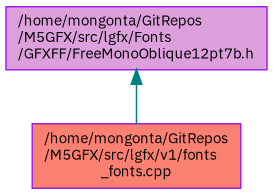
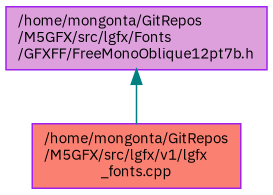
(136, 156) -> (136, 156)
